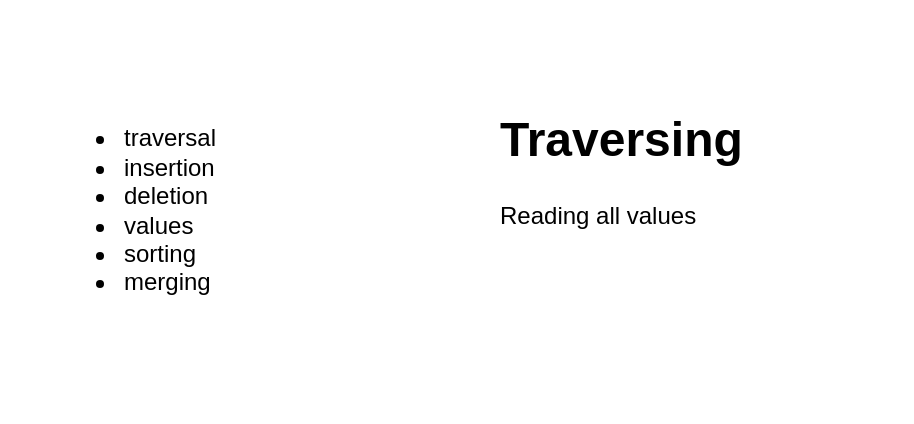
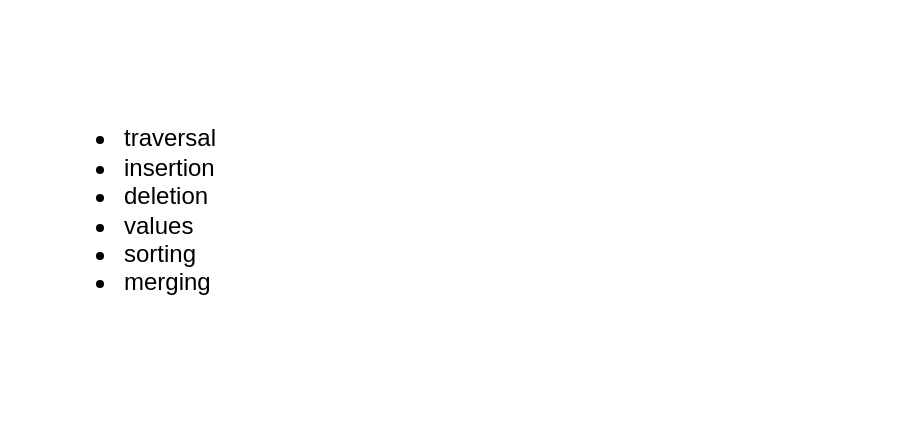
(681, 221) -> none
